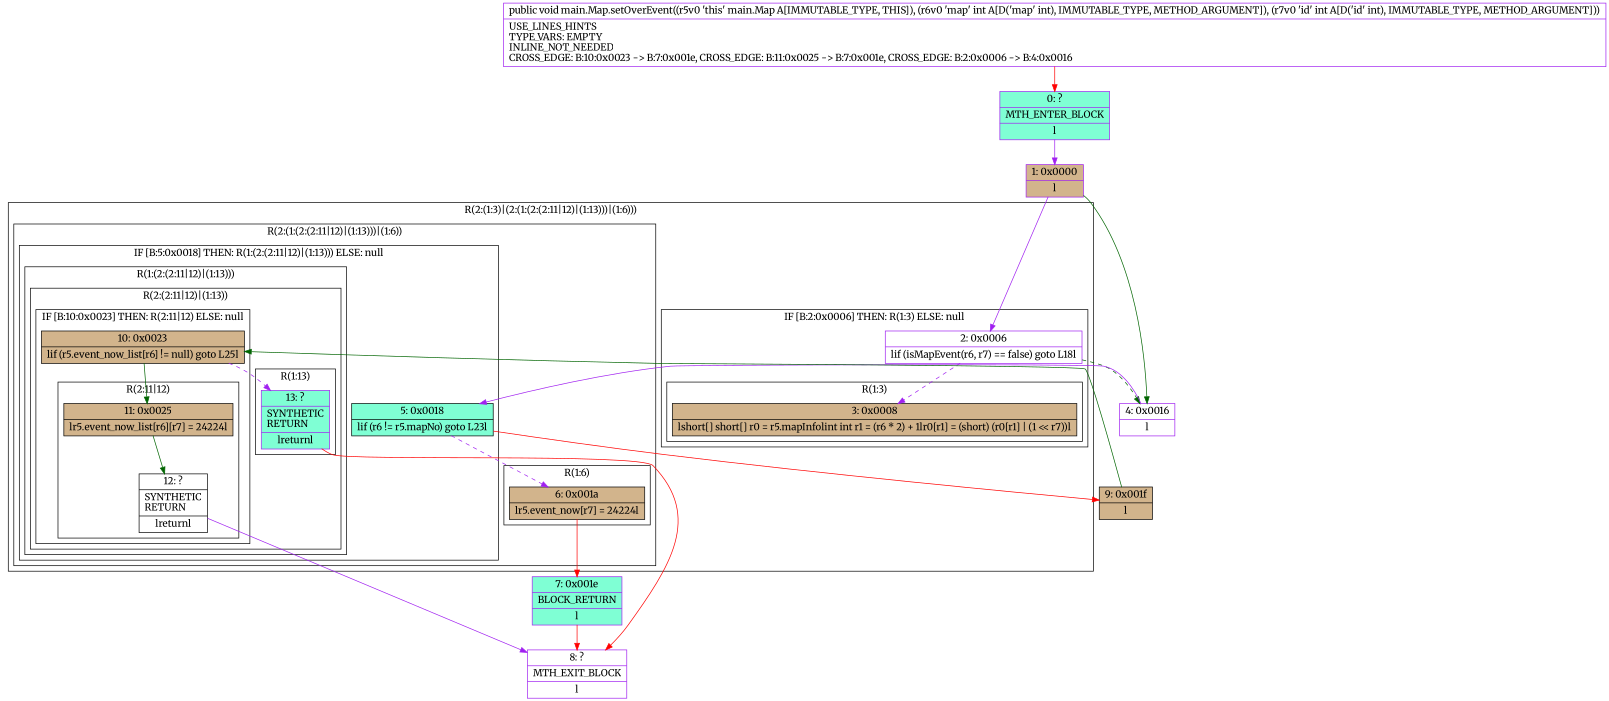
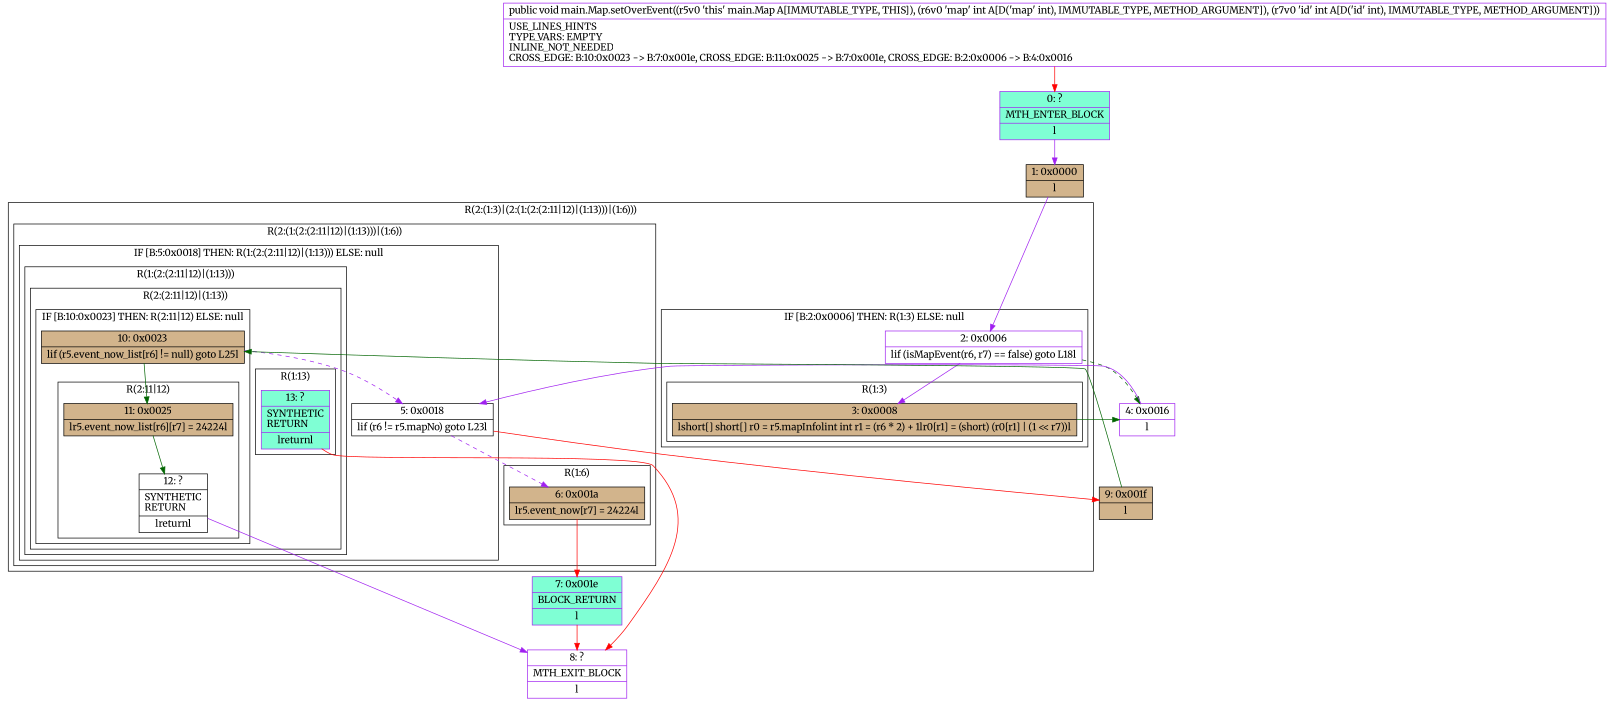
(1055, 181) -> (1055, 181)
(1131, 291) -> (1098, 420)
(245, 371) -> (324, 365)
(938, 378) -> (938, 378)
(422, 420) -> (422, 420)
